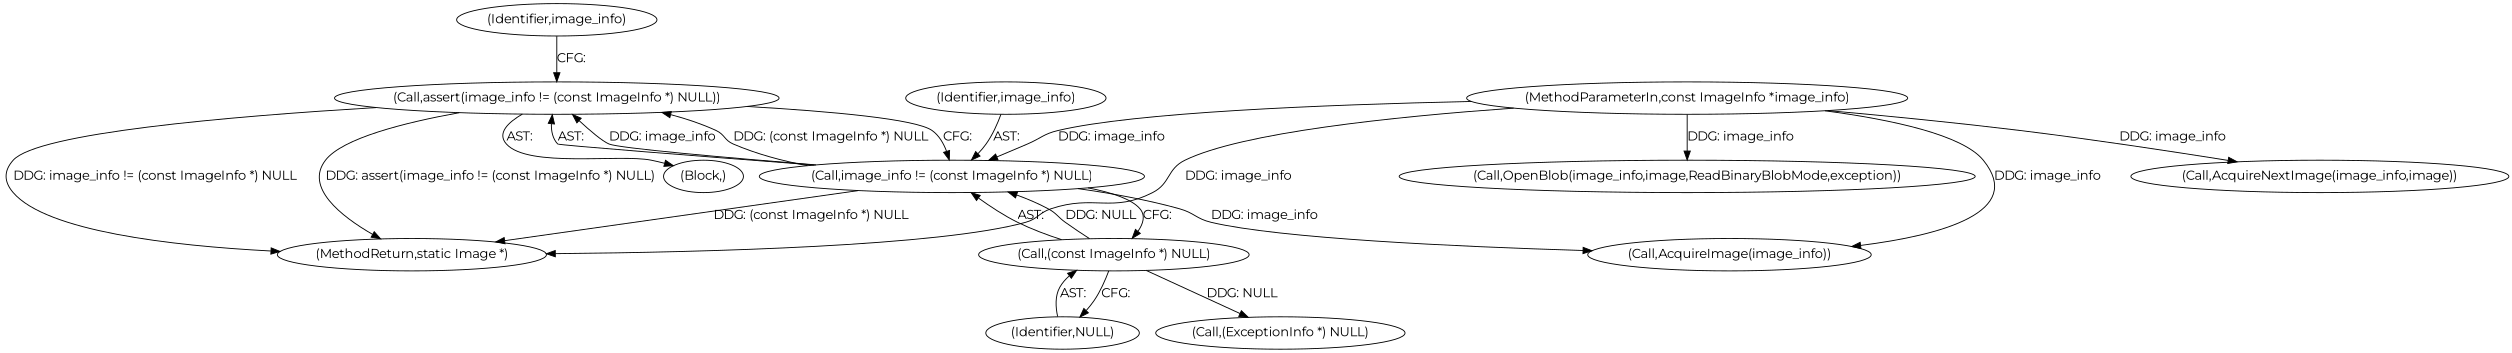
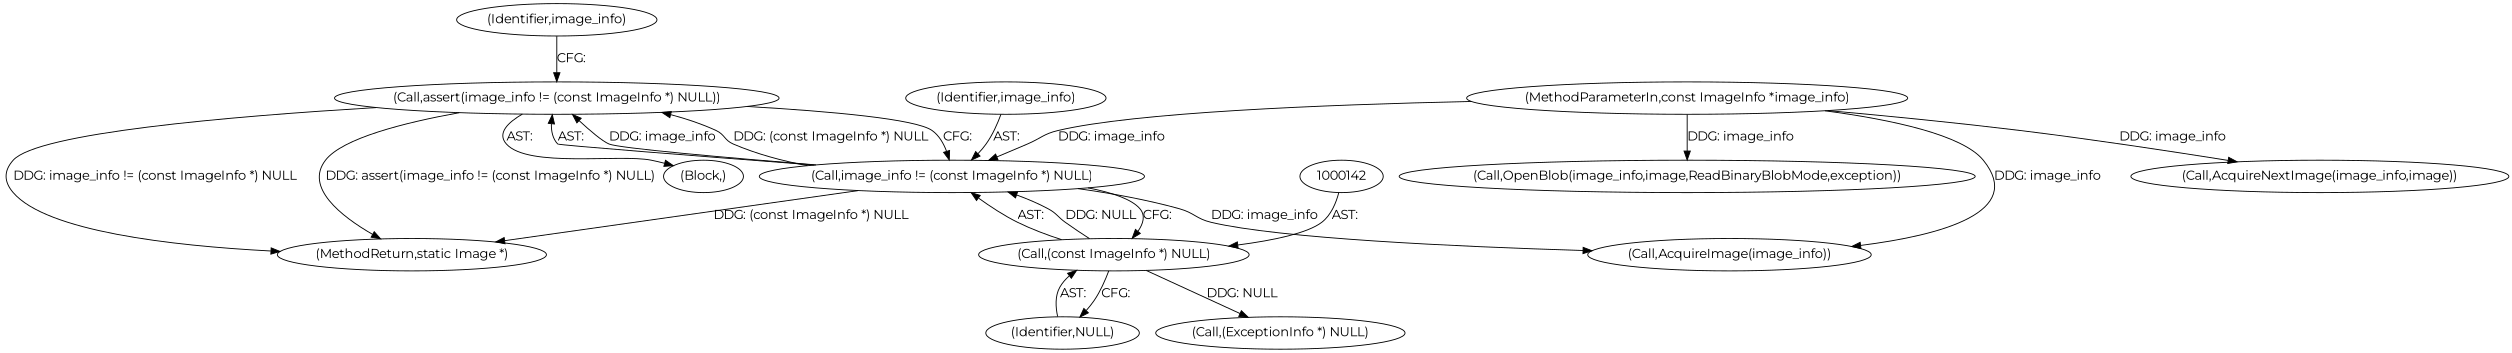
none -> (1342, 176)
(1067, 205) -> none
